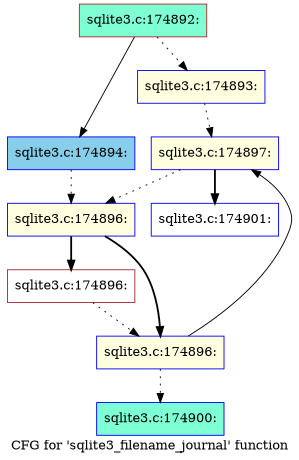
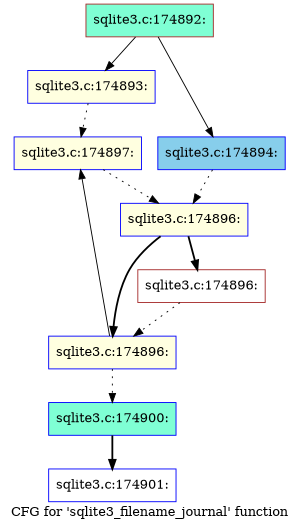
(169, 50) -> (124, 50)
(215, 182) -> (112, 448)
